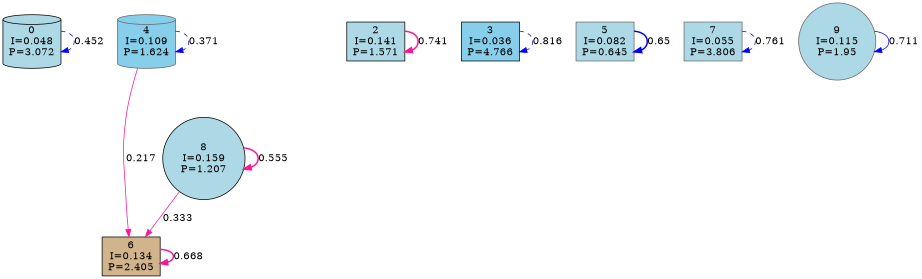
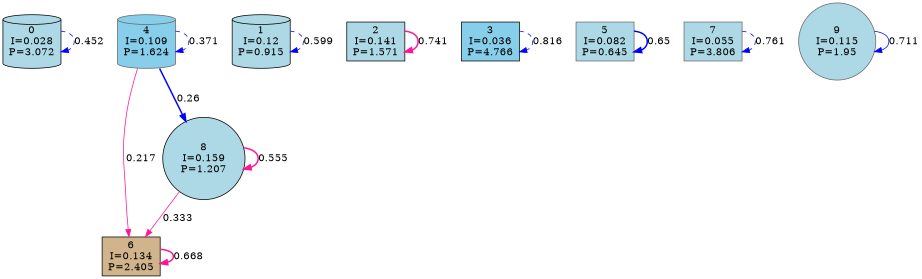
(32, 42) -> (32, 42)
none -> (261, 42)
none -> (171, 92)
